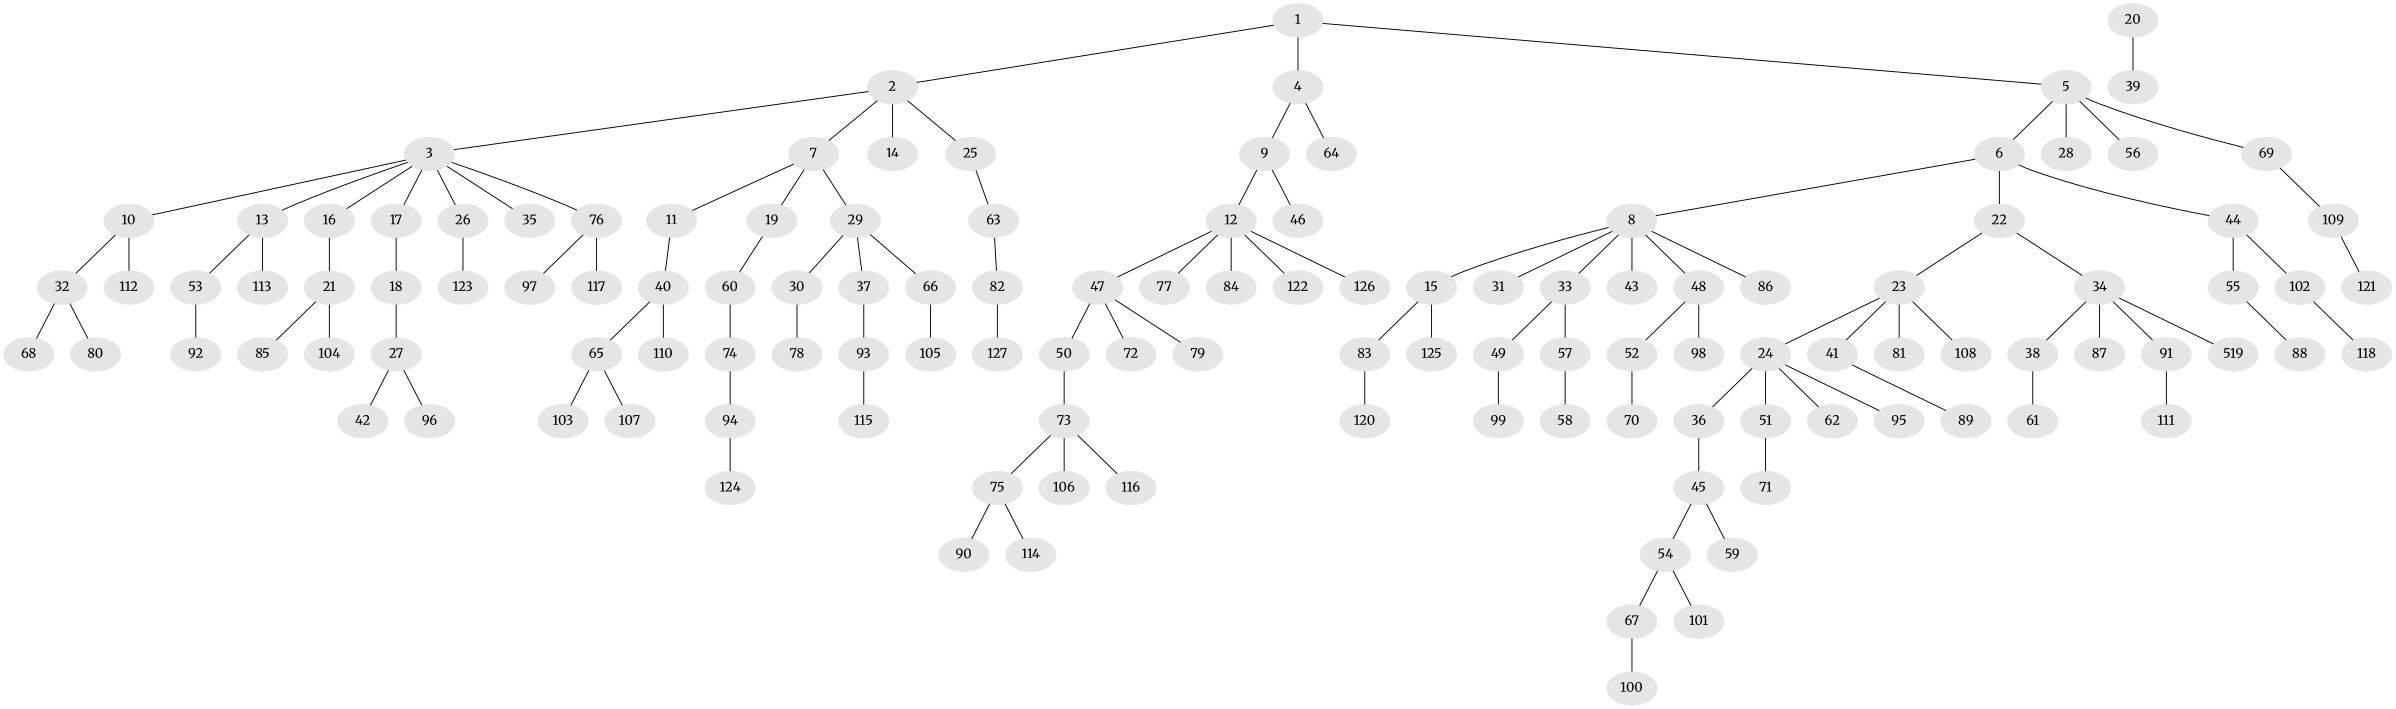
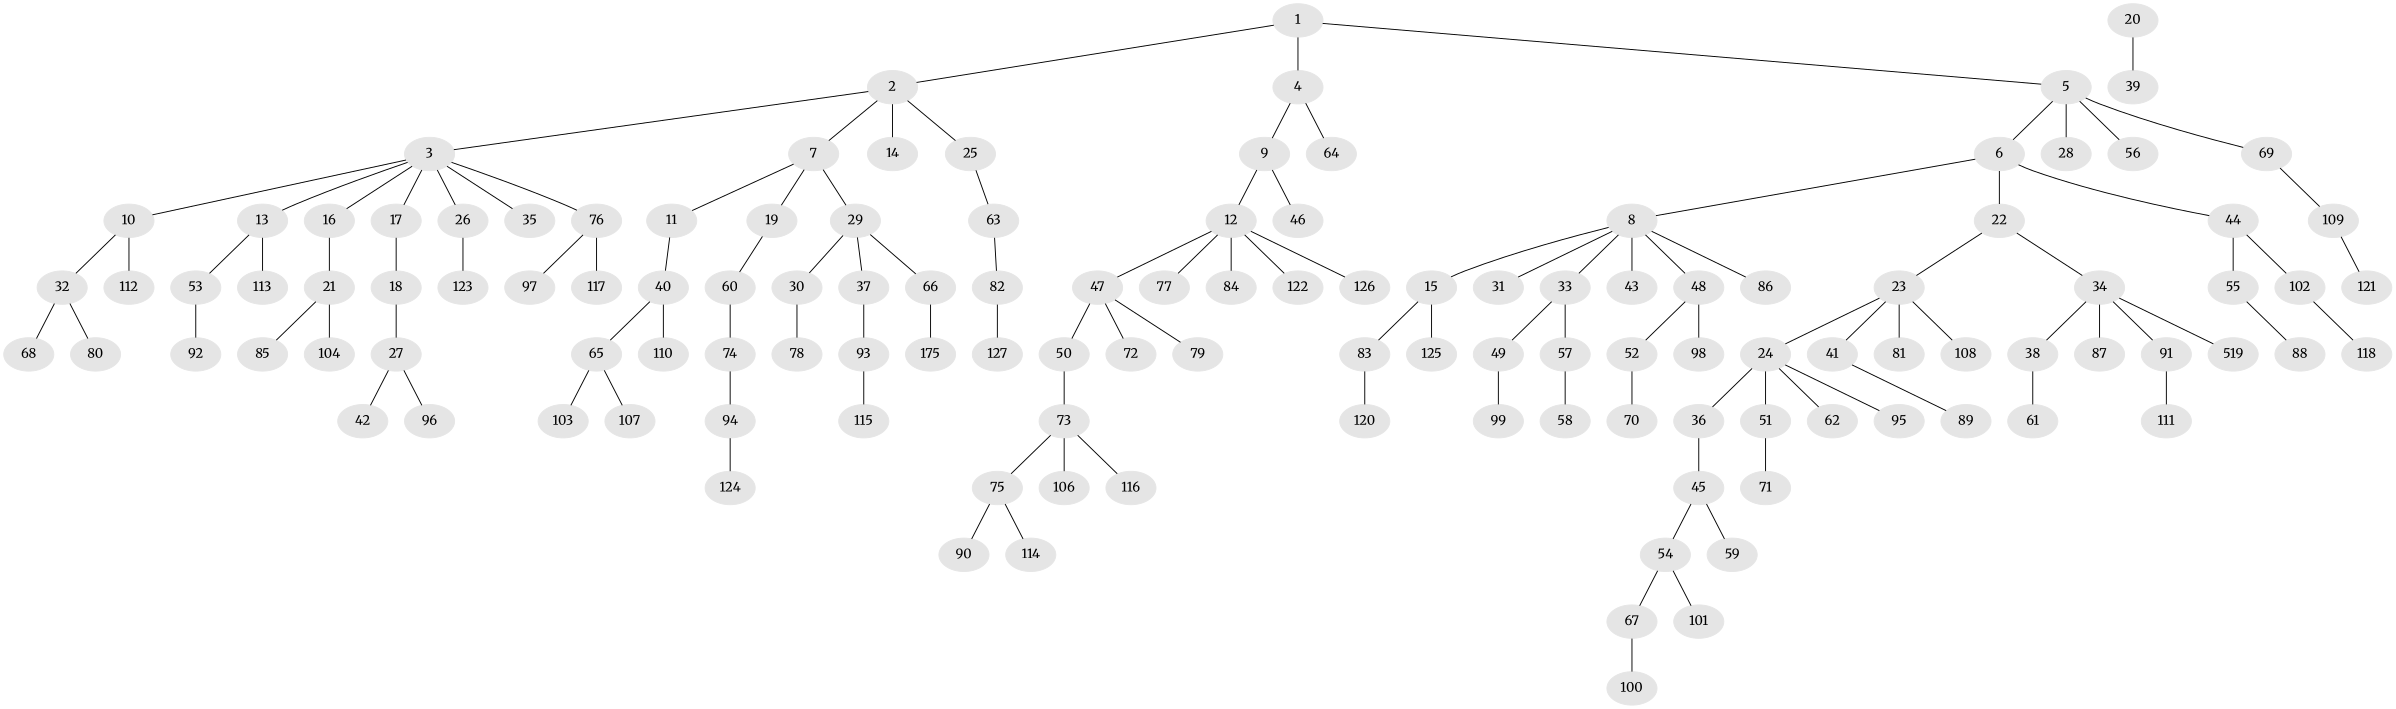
(931, 354) -> (931, 354)
